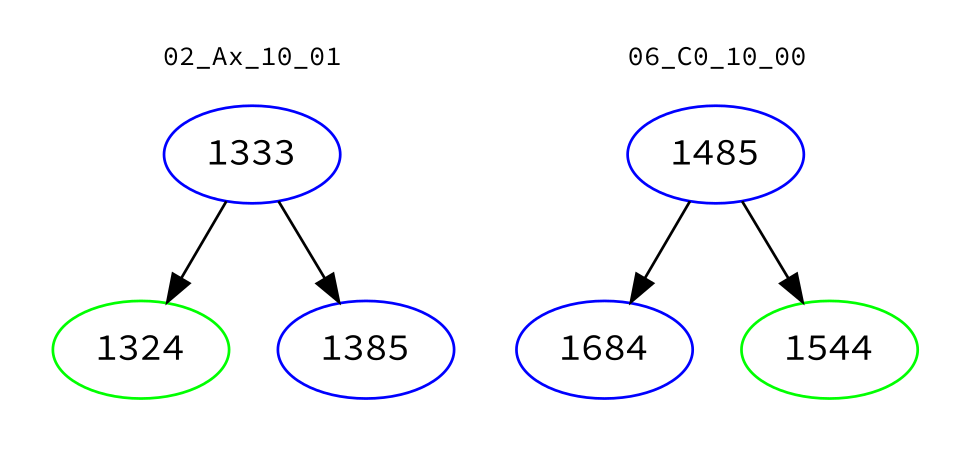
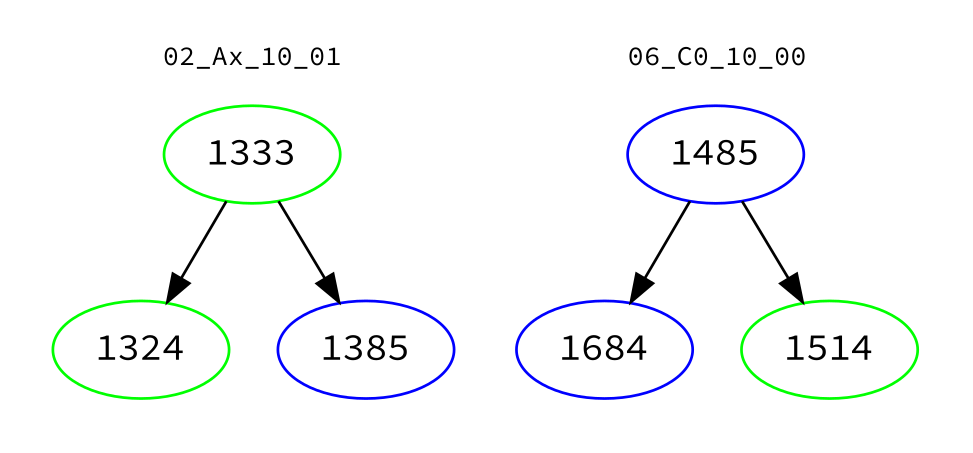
(252, 155) -> (252, 155)
(830, 350) -> (830, 350)
